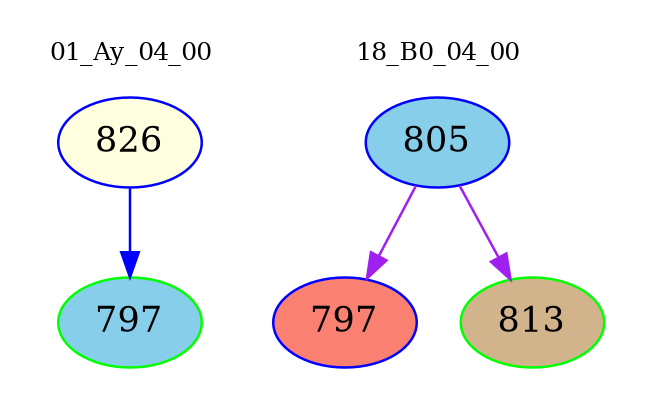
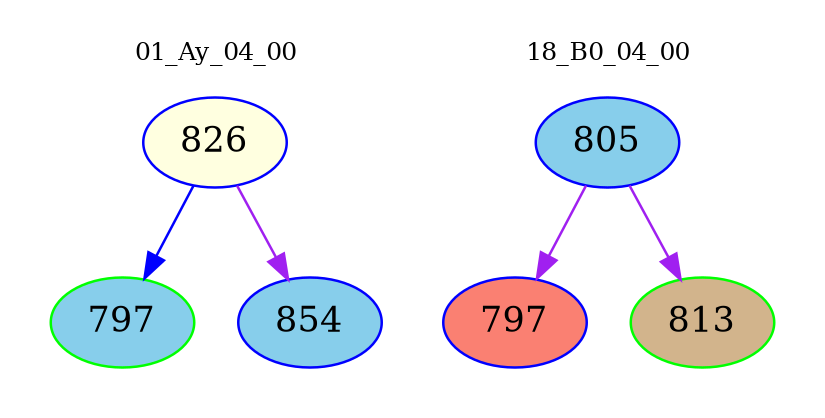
none -> (310, 322)
